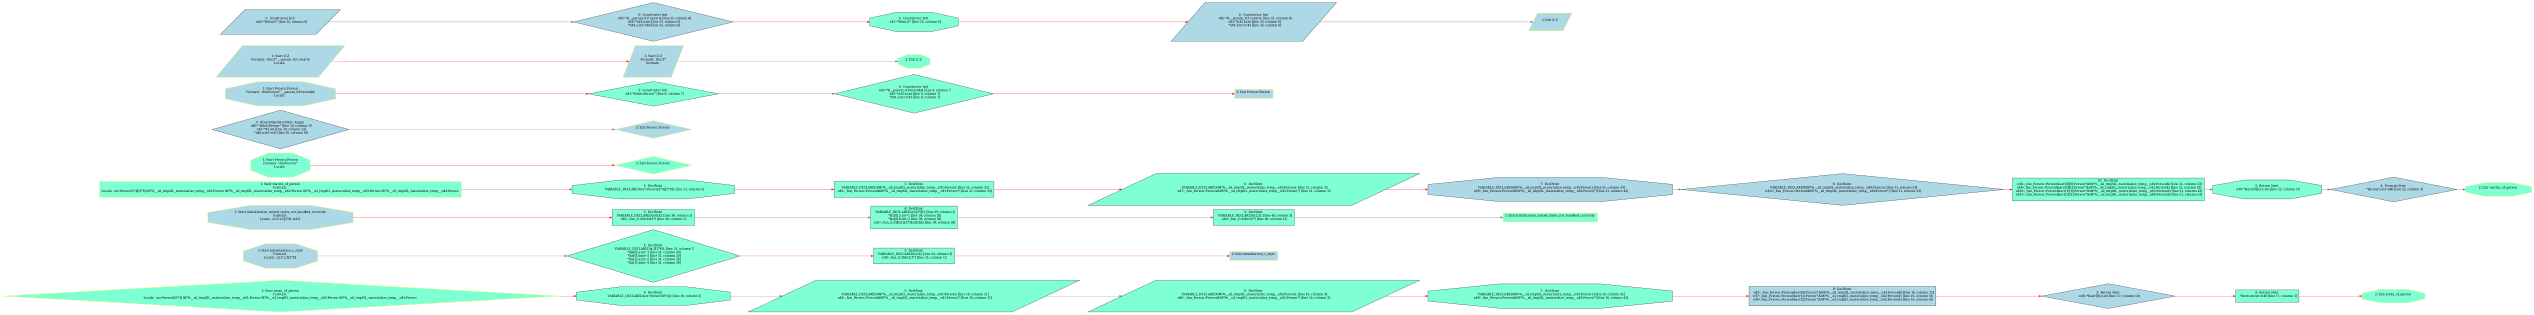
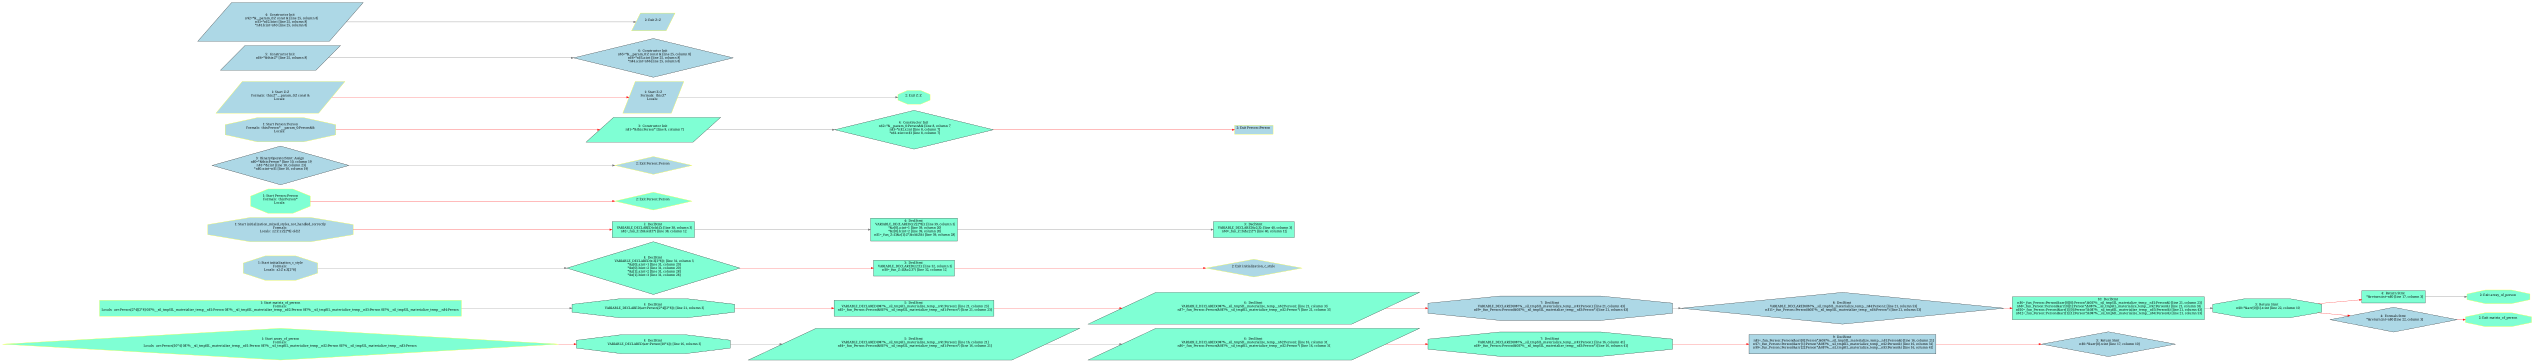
(914, 22) -> none
(653, 61) -> (653, 97)
(653, 94) -> (653, 130)
(2325, 189) -> (2333, 314)
(2460, 189) -> (2460, 320)
(1550, 217) -> none
(1254, 256) -> (1254, 268)
(2204, 296) -> (2339, 302)
(2329, 296) -> (2445, 297)
